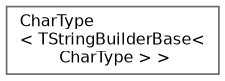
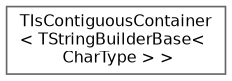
(113, 40) -> (116, 40)
